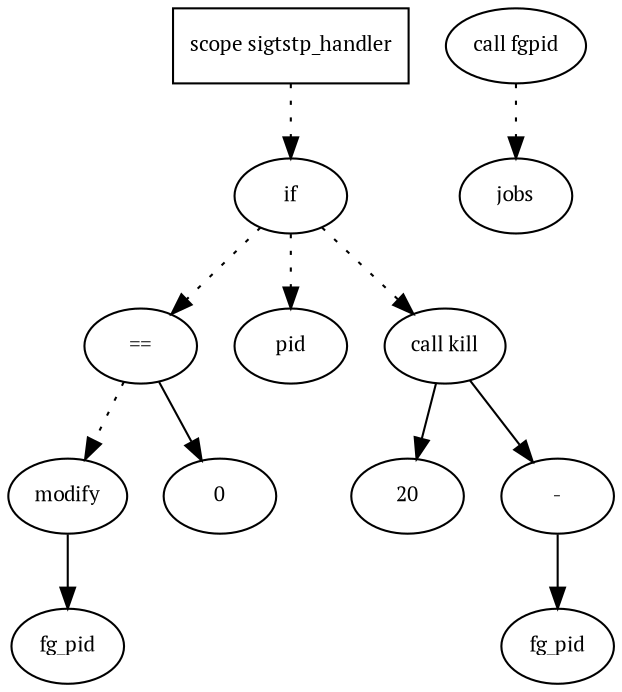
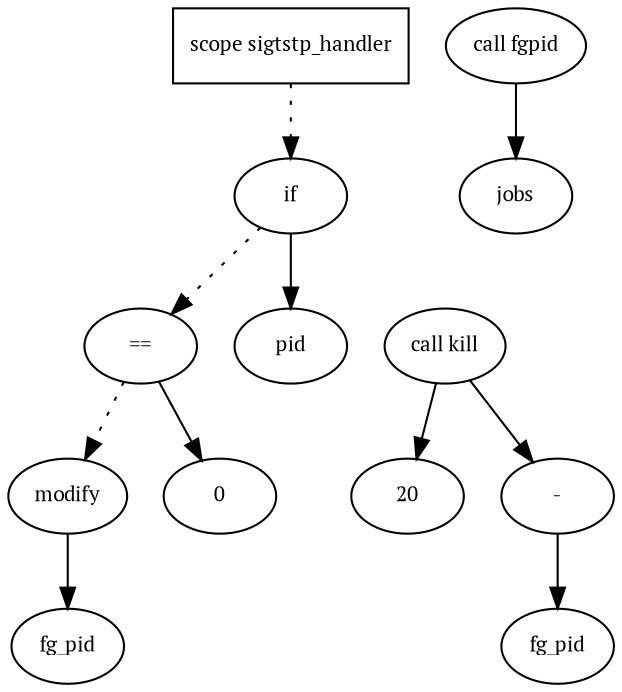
(516, 111) -> (516, 111)
(291, 261) -> (291, 261)
(360, 264) -> none
